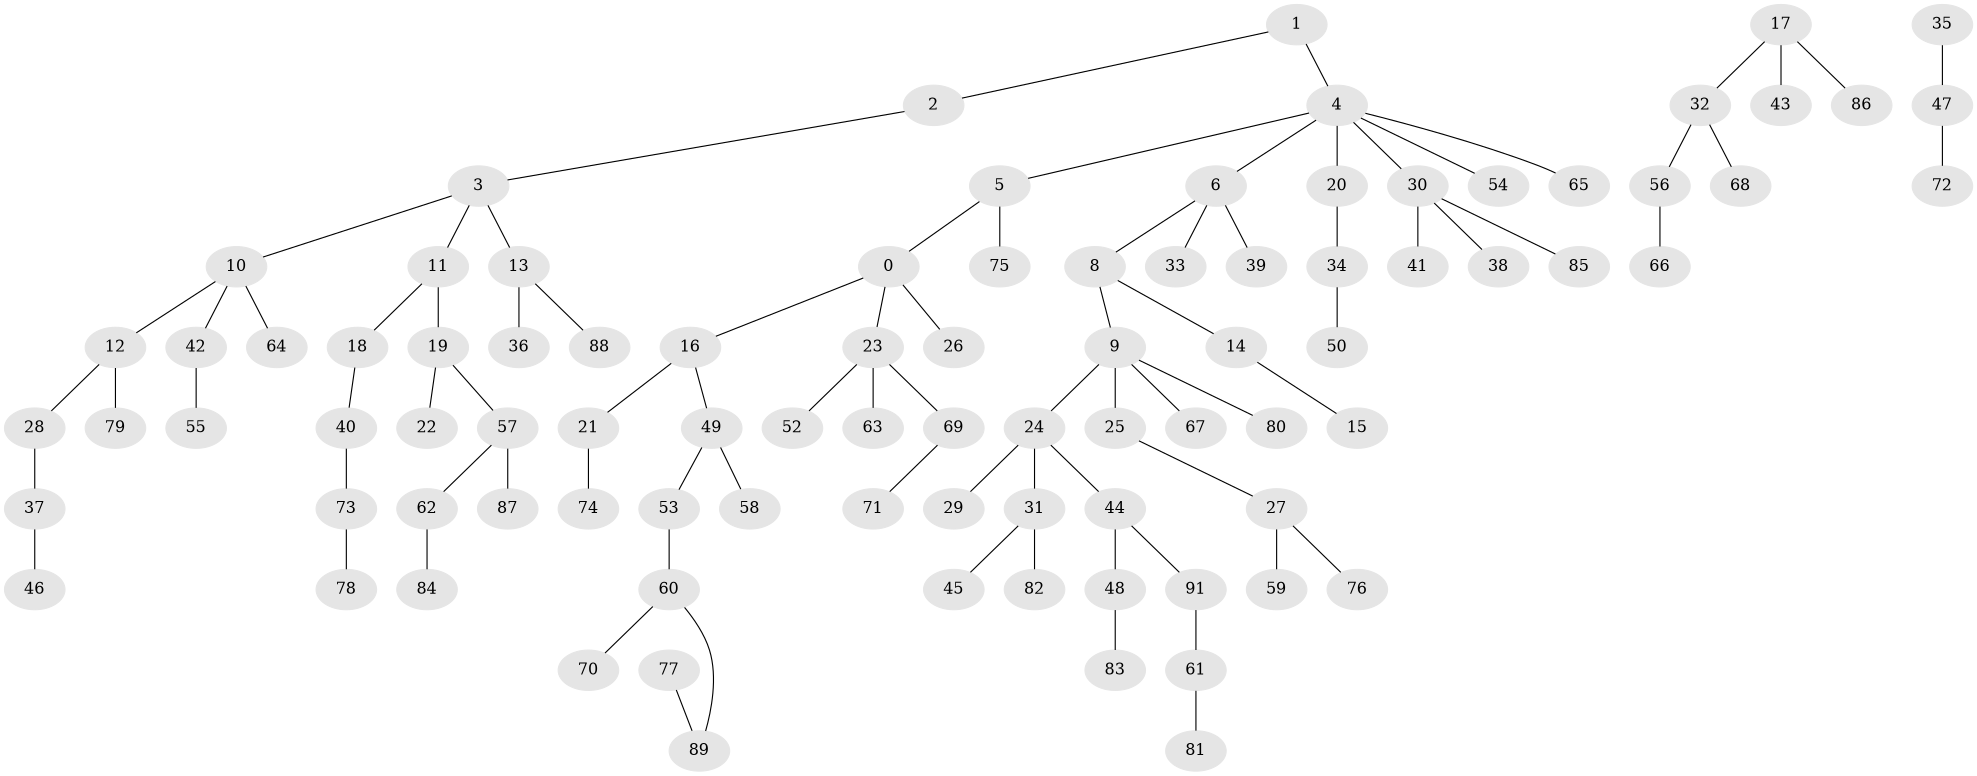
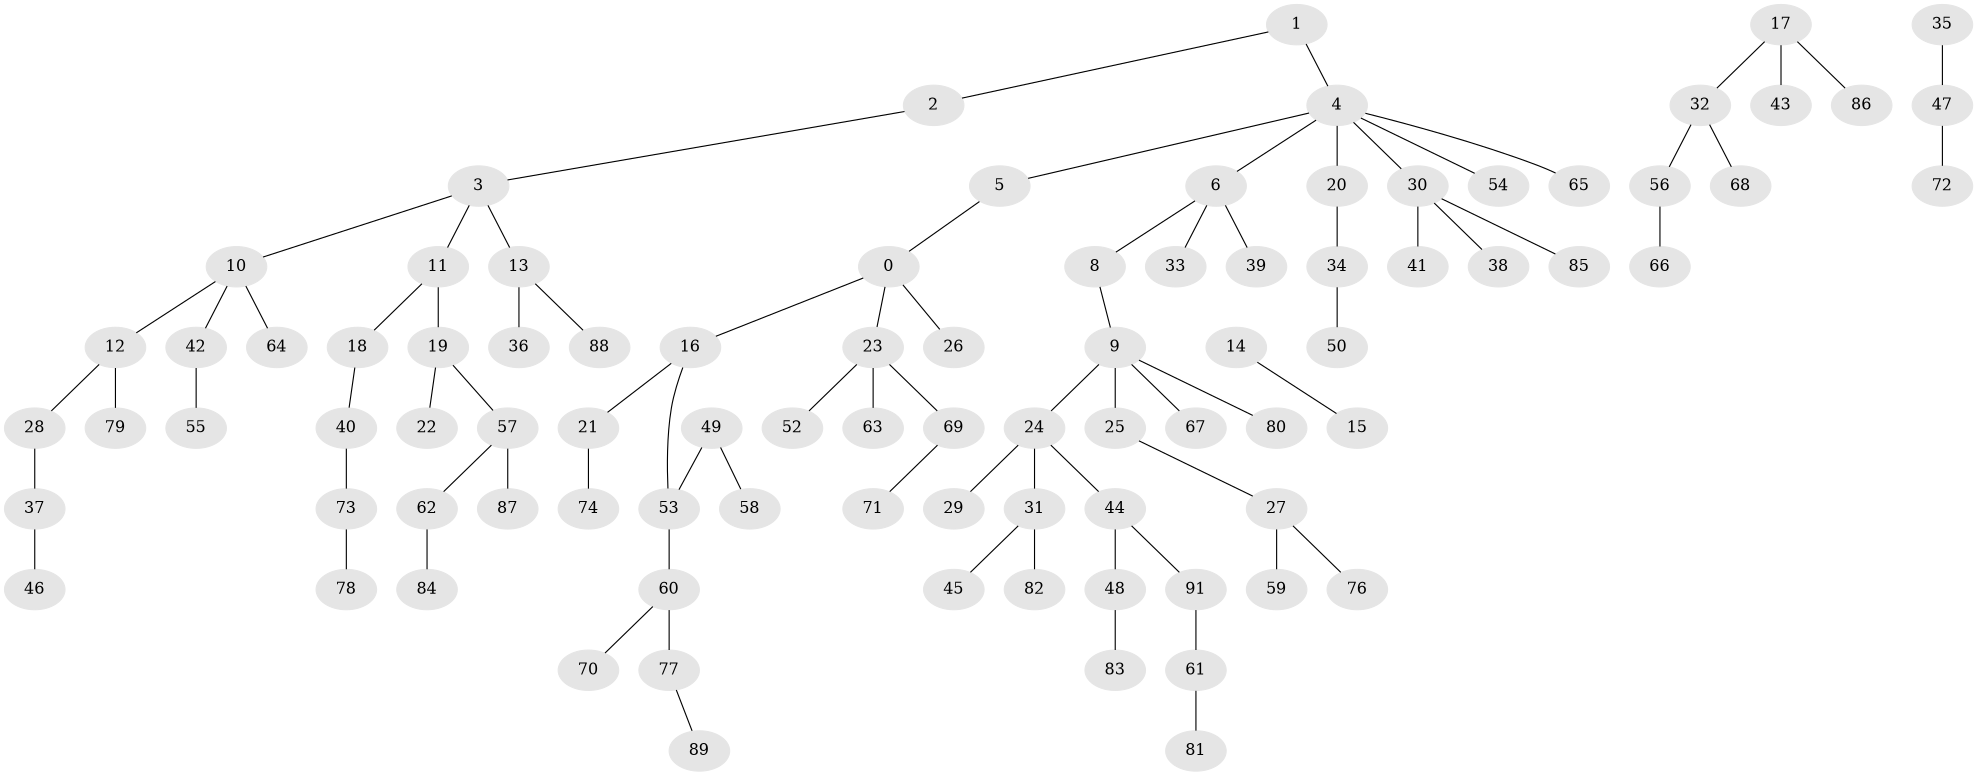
(1000, 267) -> none
(1166, 307) -> none
(701, 388) -> (669, 427)
(713, 666) -> (669, 630)
